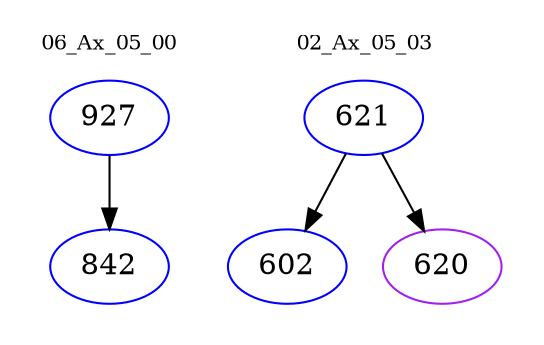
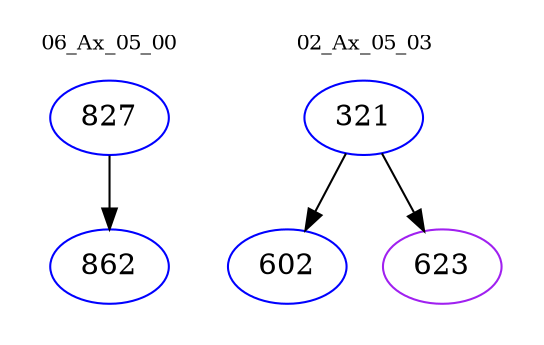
(110, 118) -> (110, 118)
(364, 118) -> (364, 118)
(110, 267) -> (110, 267)
(442, 267) -> (442, 267)
